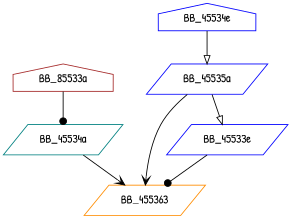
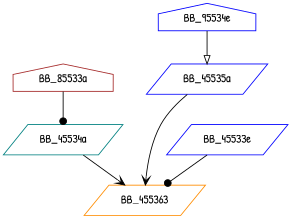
(207, 19) -> (207, 19)
(216, 105) -> none
